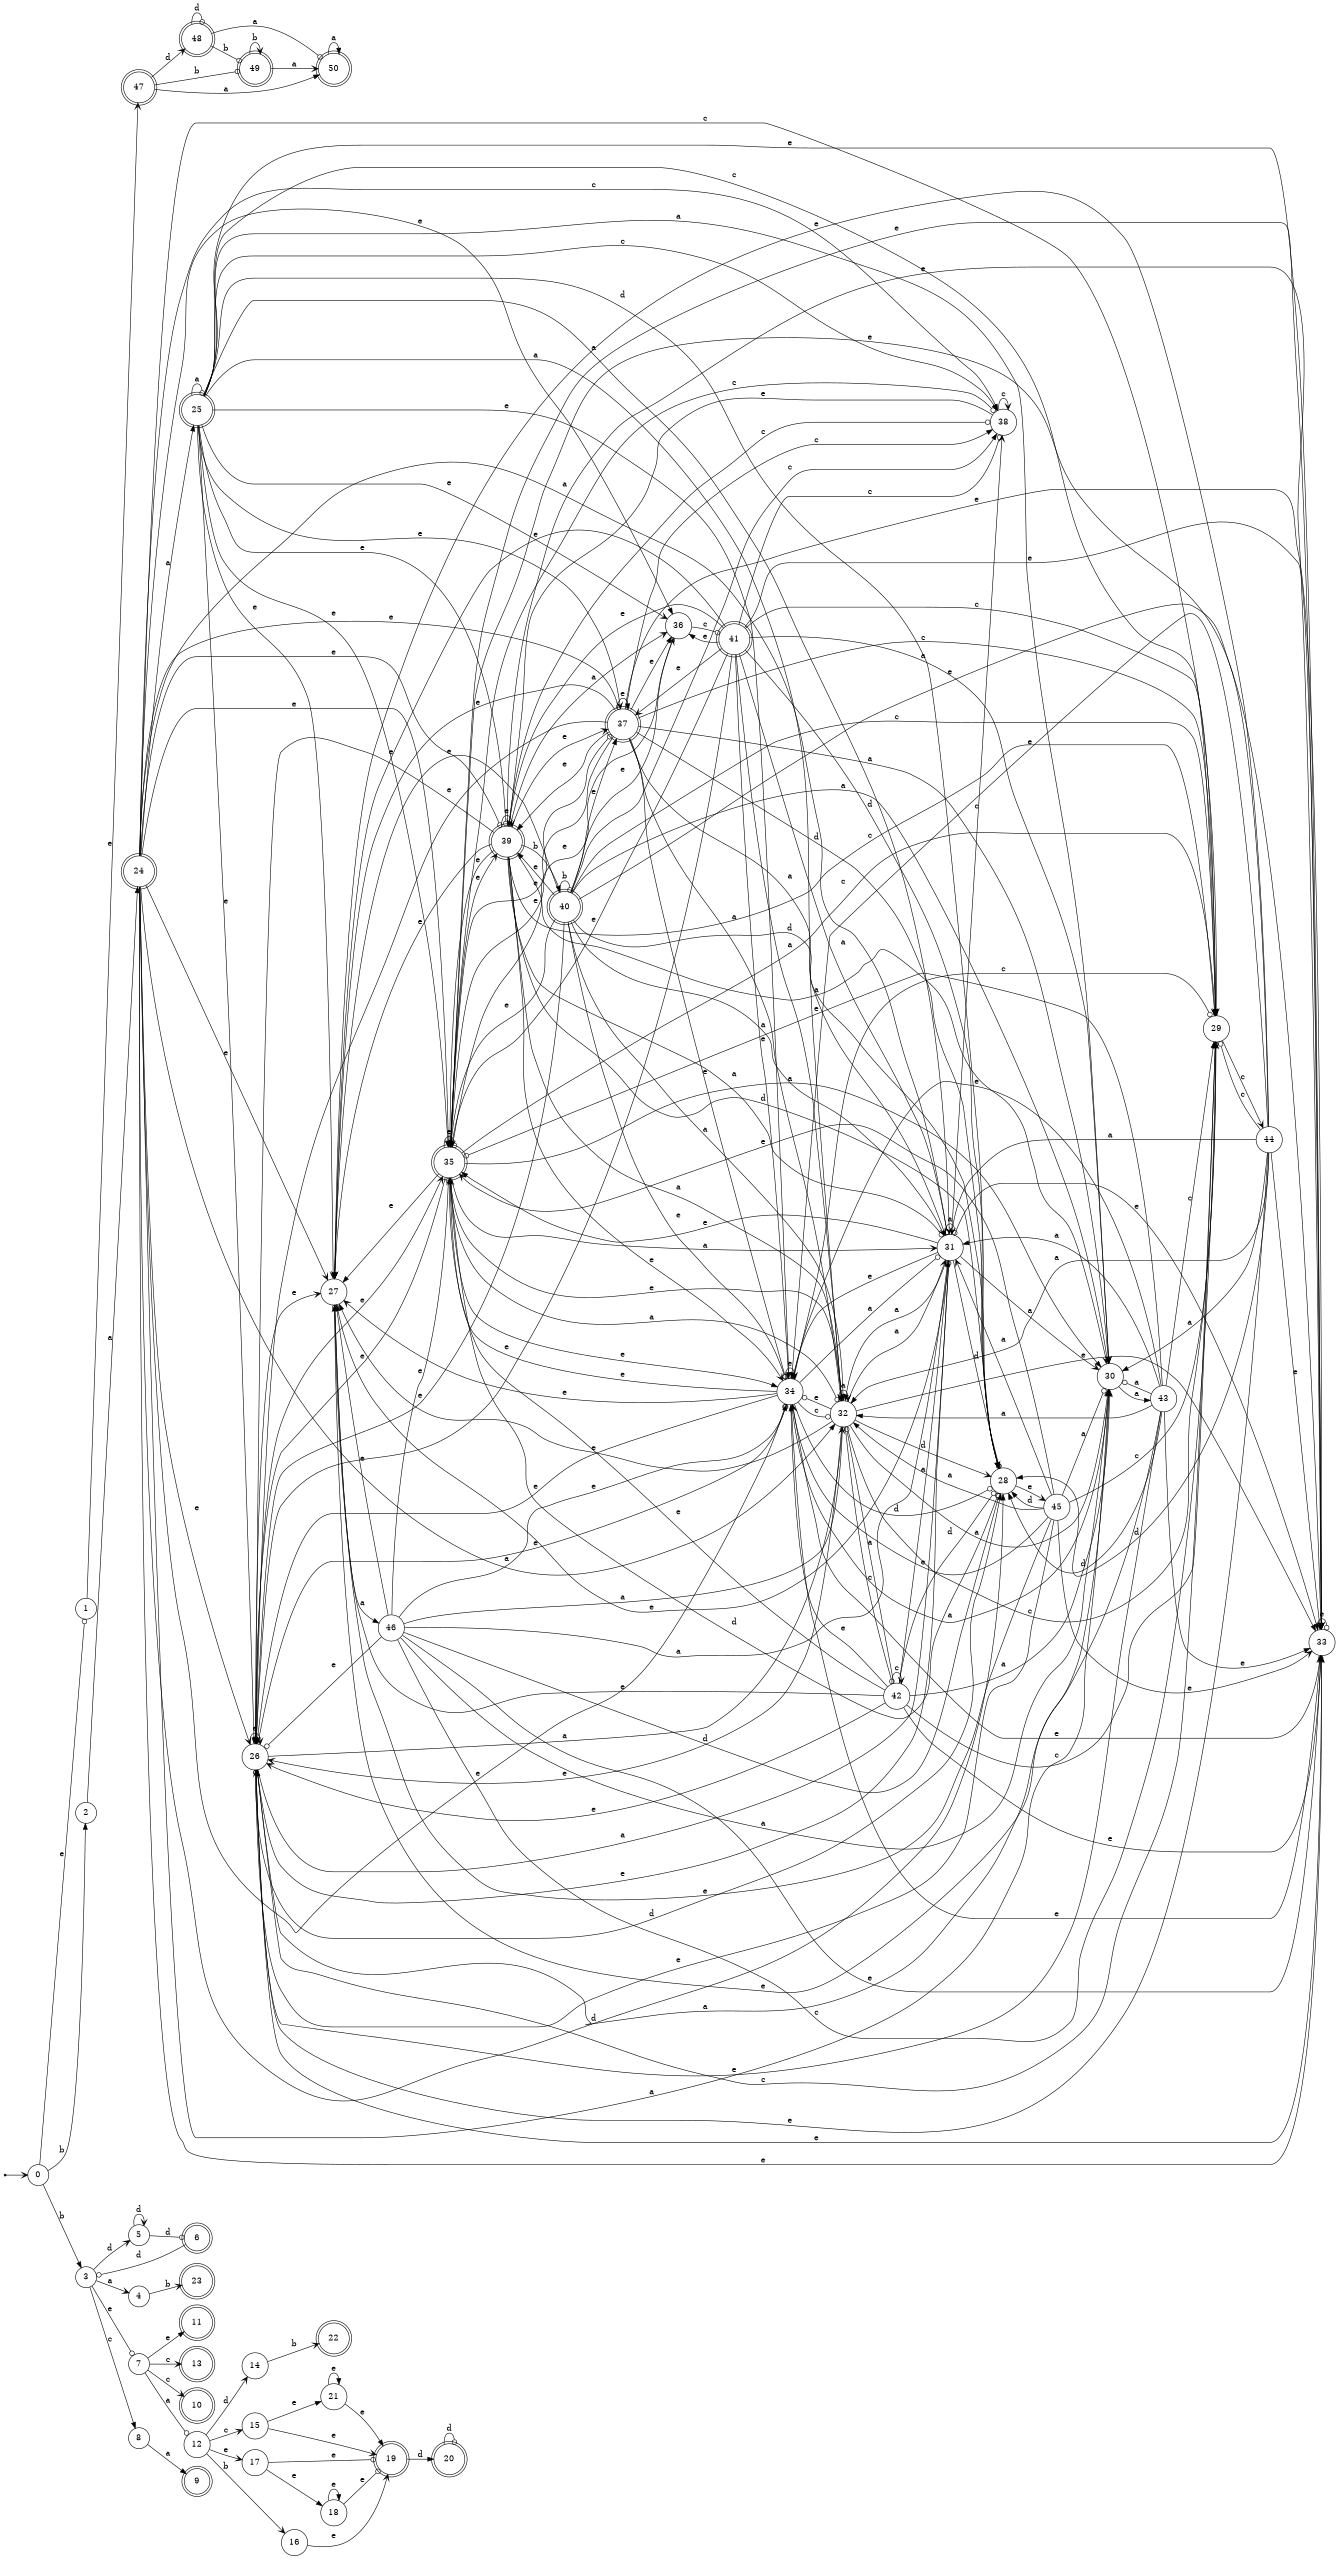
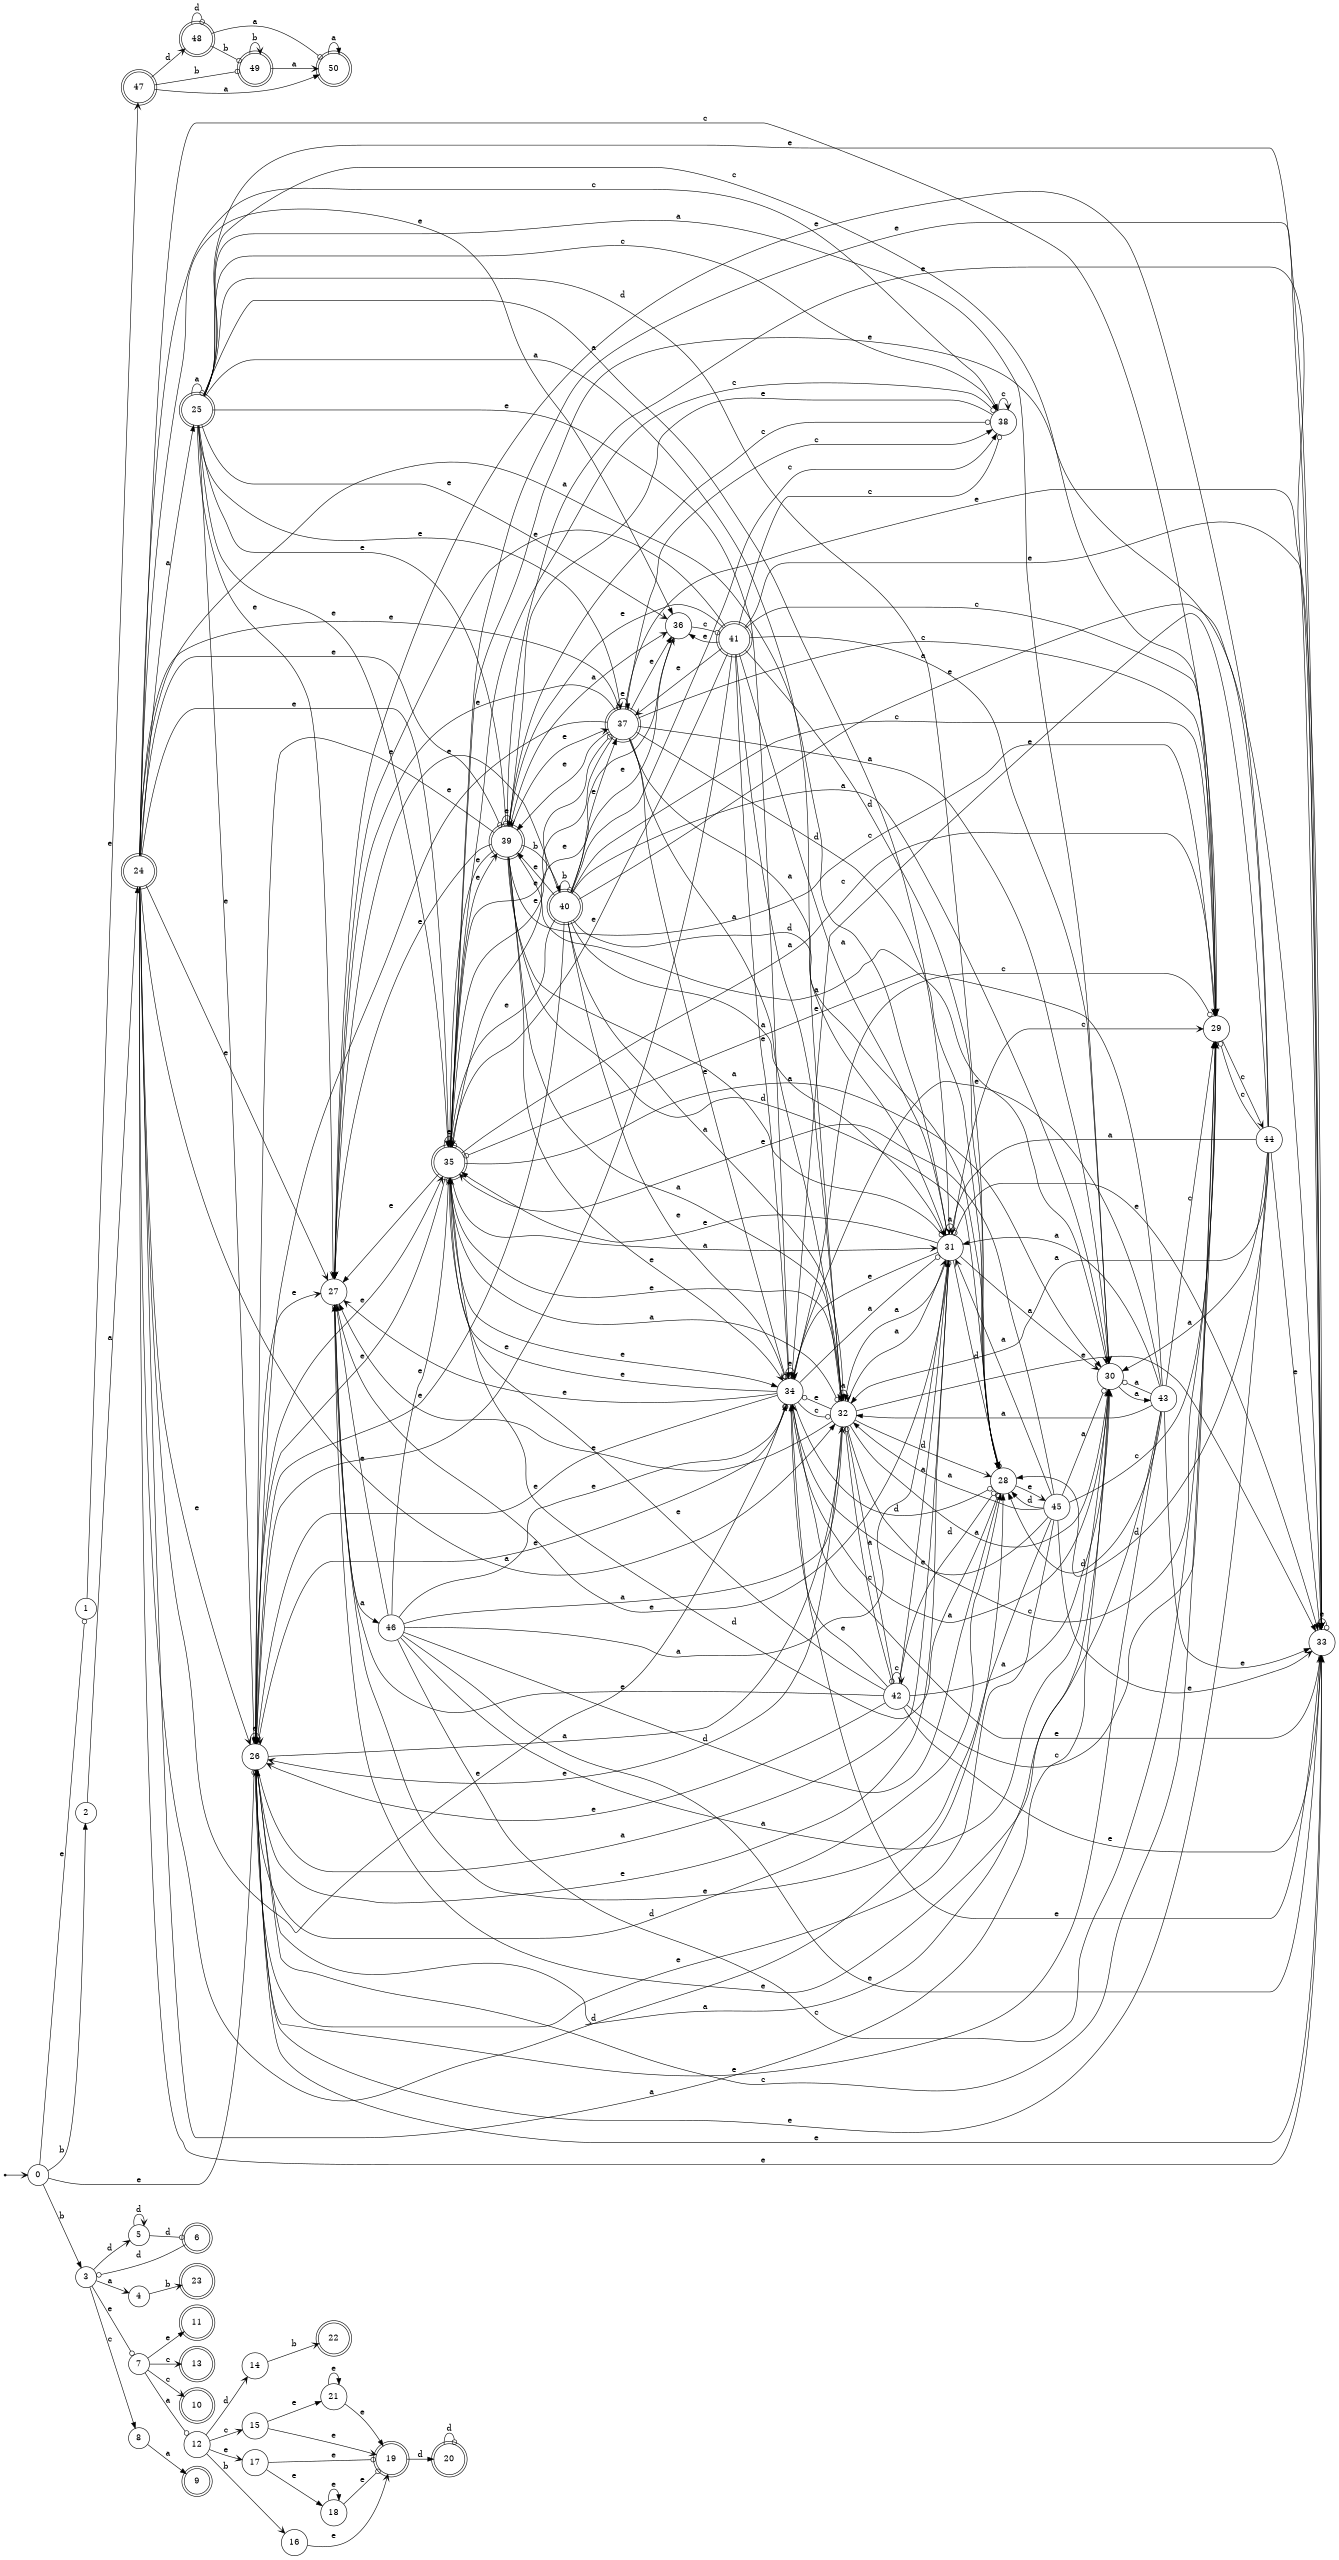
(975, 858) -> (1000, 1054)
(325, 1691) -> (235, 2059)
